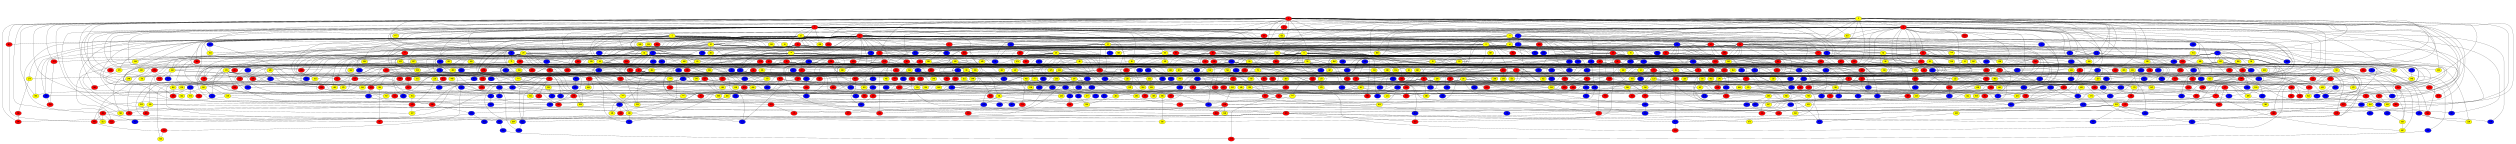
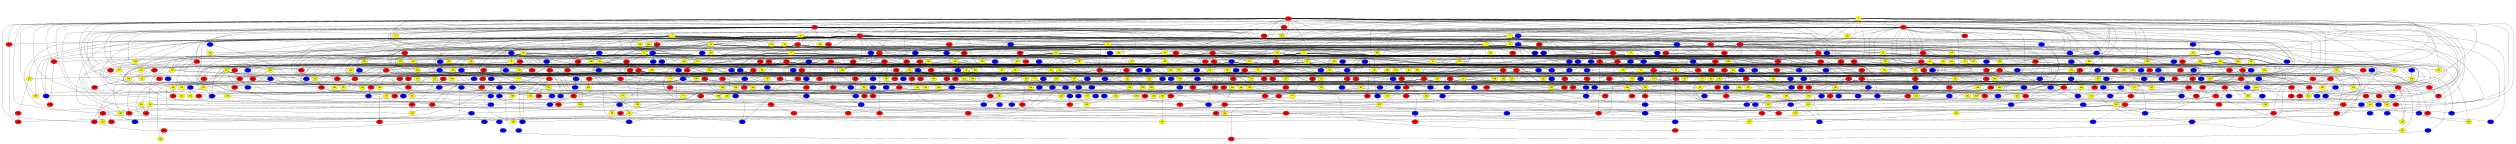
none -> (1943, 62)
none -> (513, 96)
